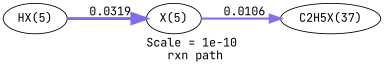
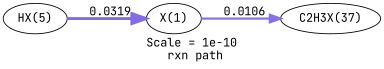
(174, 19) -> (174, 19)
(331, 19) -> (331, 19)
